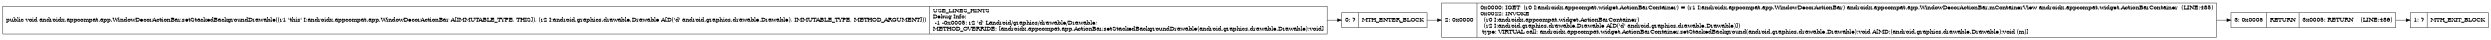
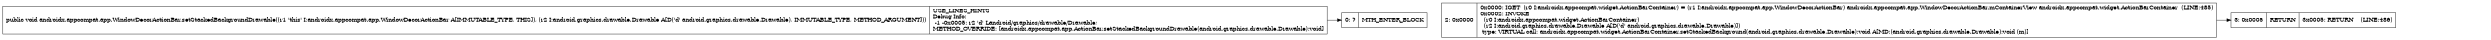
(1507, 14) -> (1507, 14)
(1432, 20) -> none
(2449, 20) -> none
